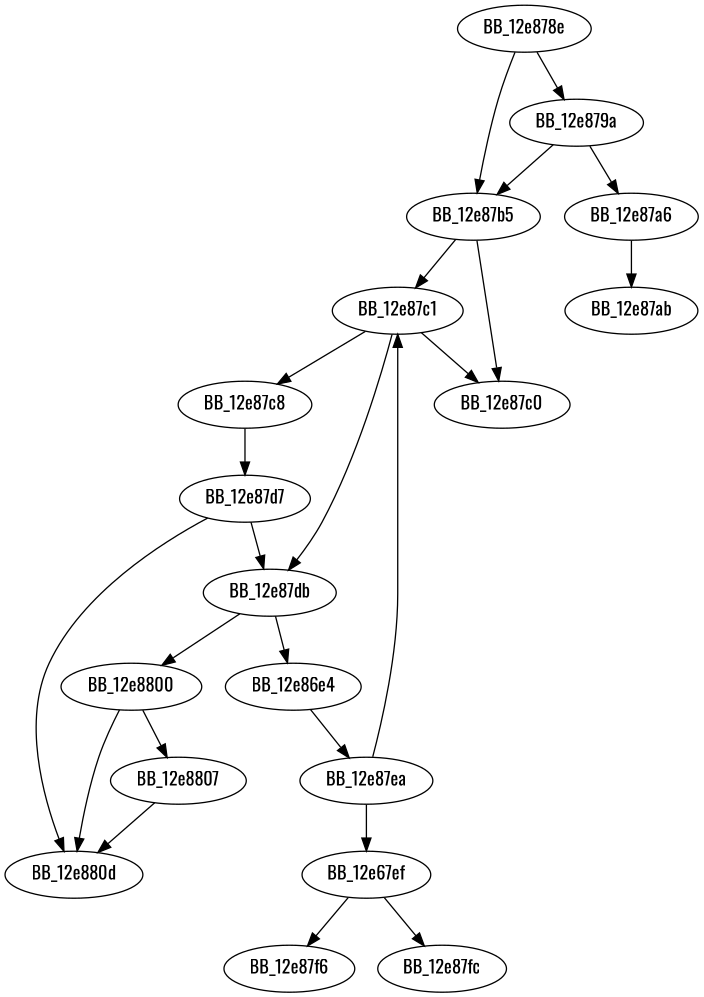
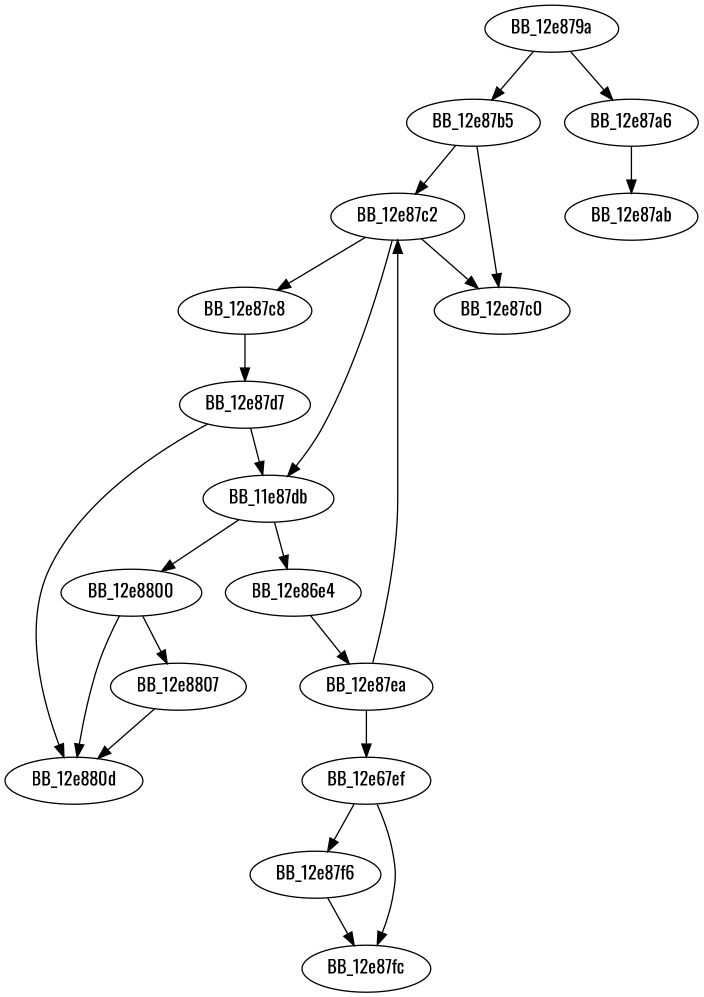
(524, 29) -> none
(398, 311) -> (398, 217)
(270, 593) -> (268, 499)
none -> (338, 916)
